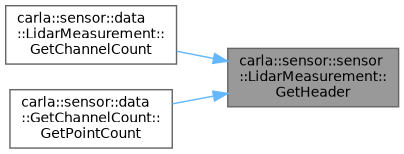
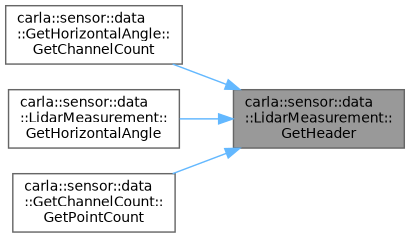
(91, 35) -> (94, 35)
(313, 78) -> (319, 119)
none -> (94, 119)
